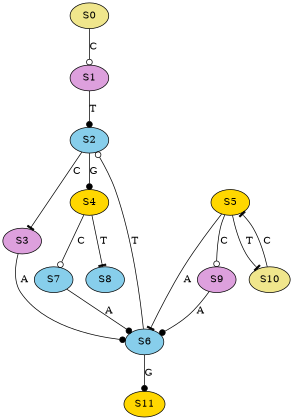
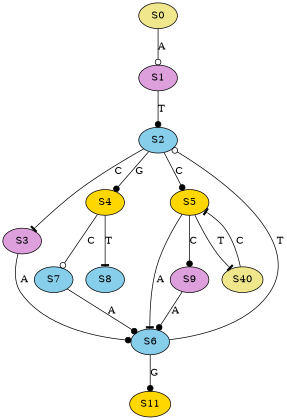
(93, 47) -> (162, 47)
none -> (173, 169)
(219, 238) -> (190, 238)
(270, 280) -> (242, 280)
